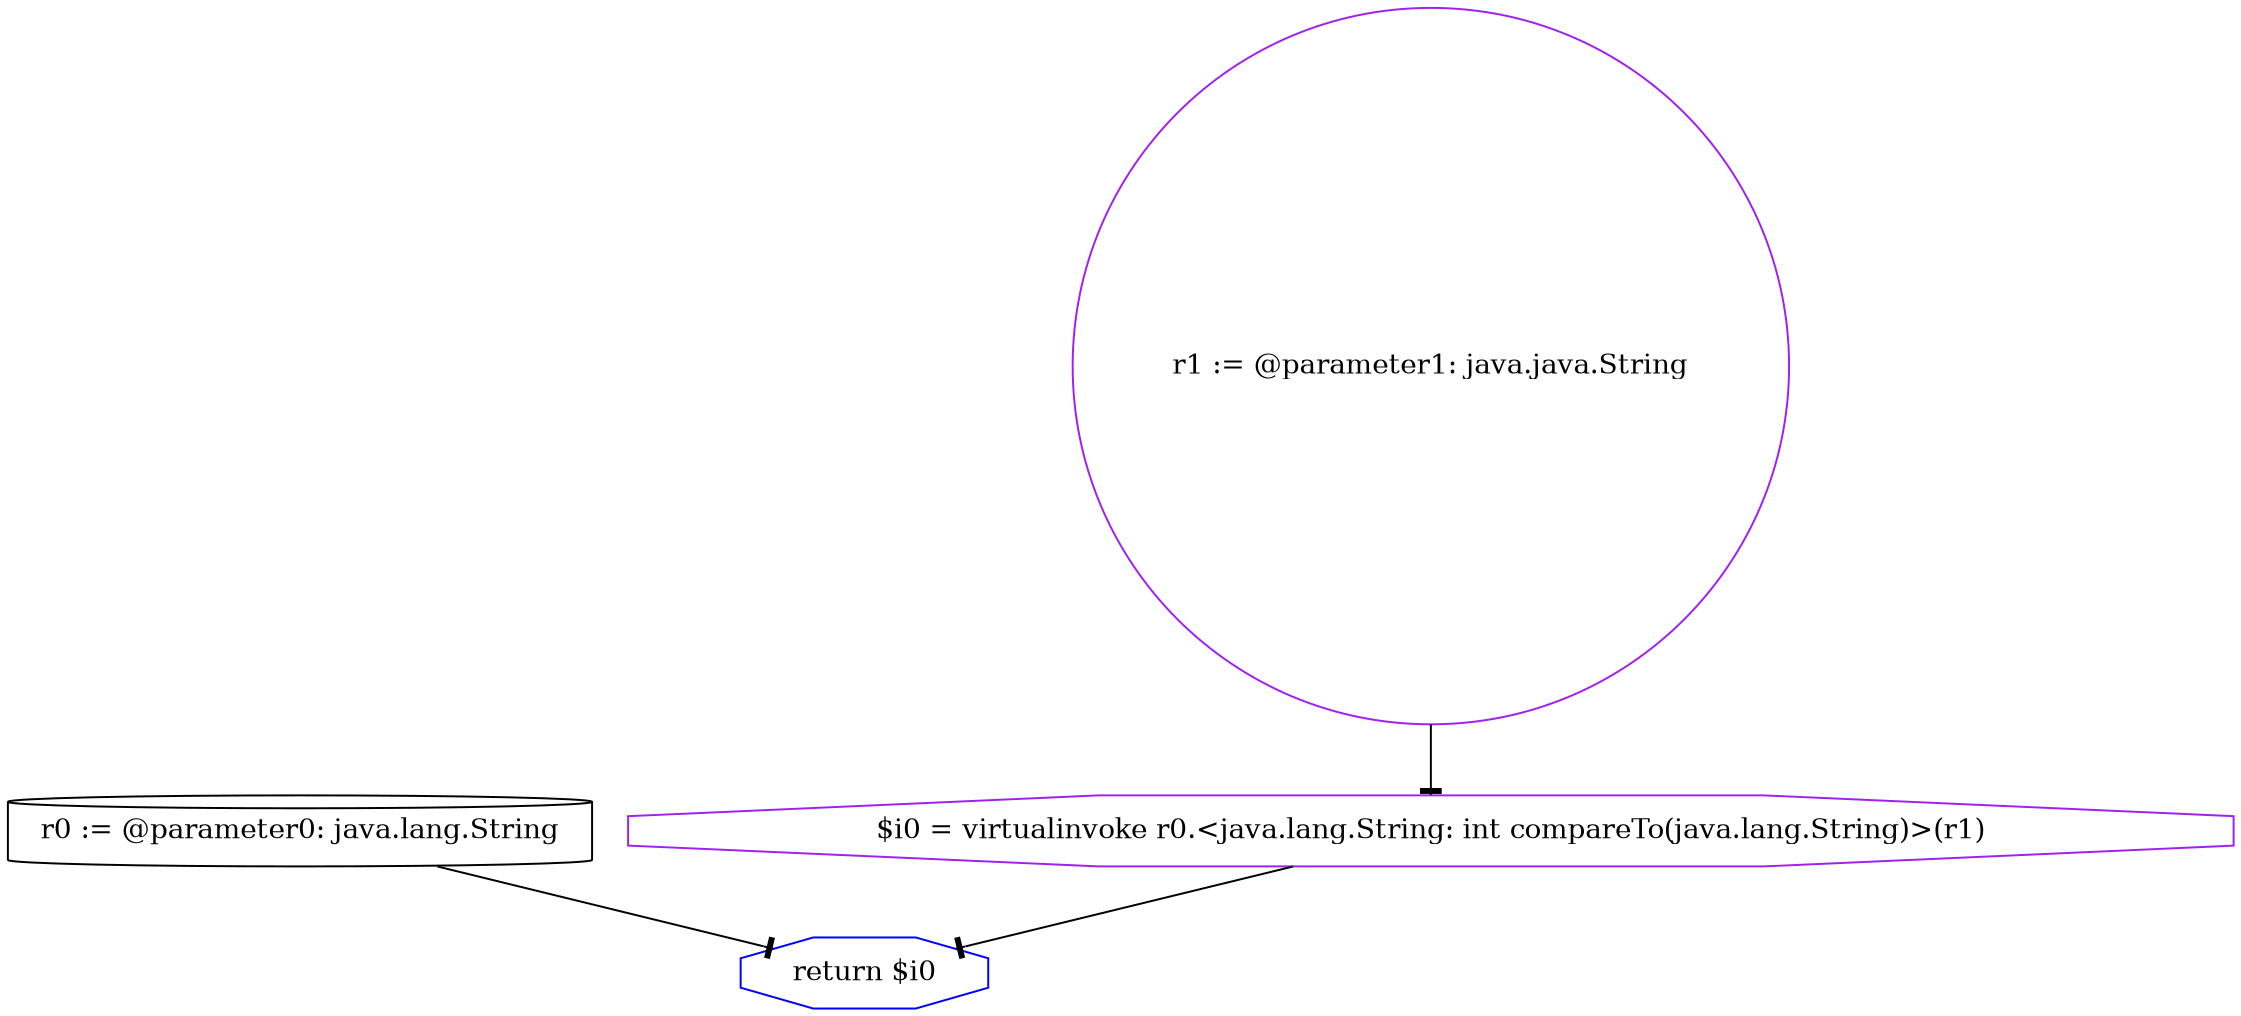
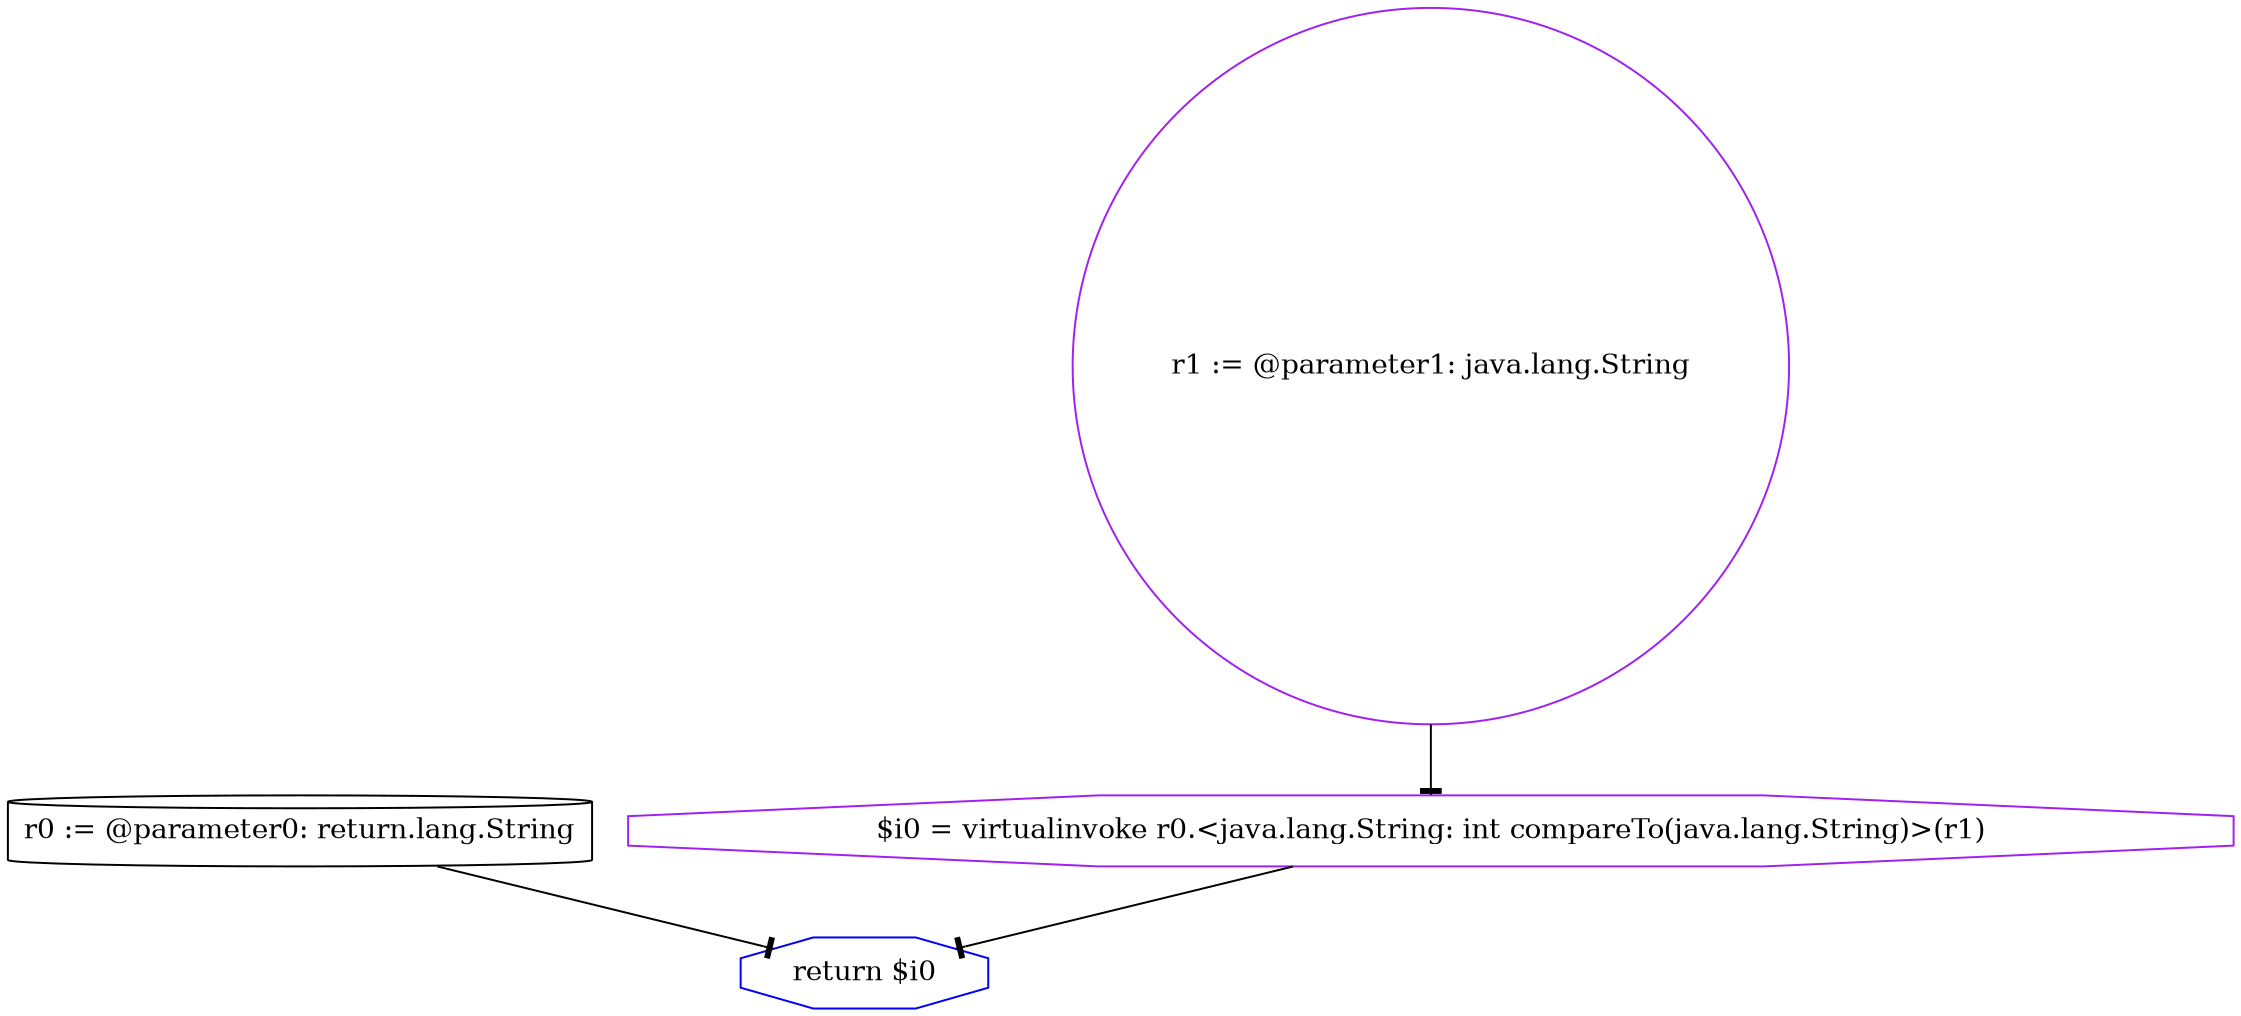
(1431, 366) -> (1431, 366)
(300, 831) -> (300, 831)
